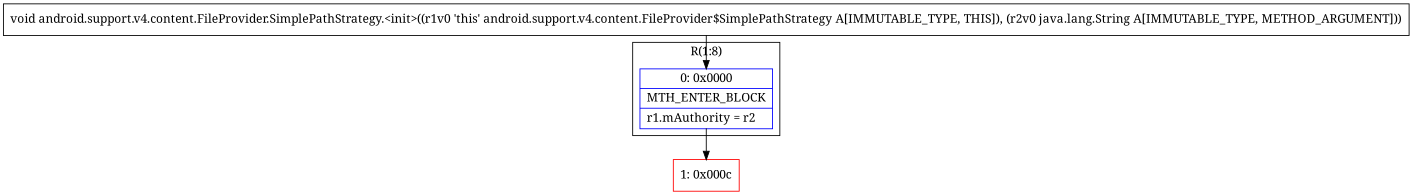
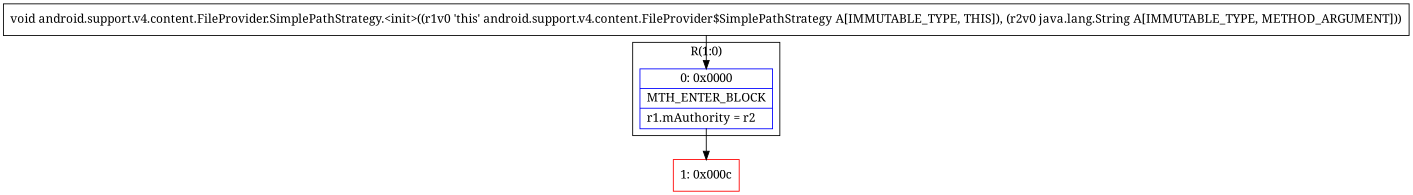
(706, 52) -> (706, 52)
